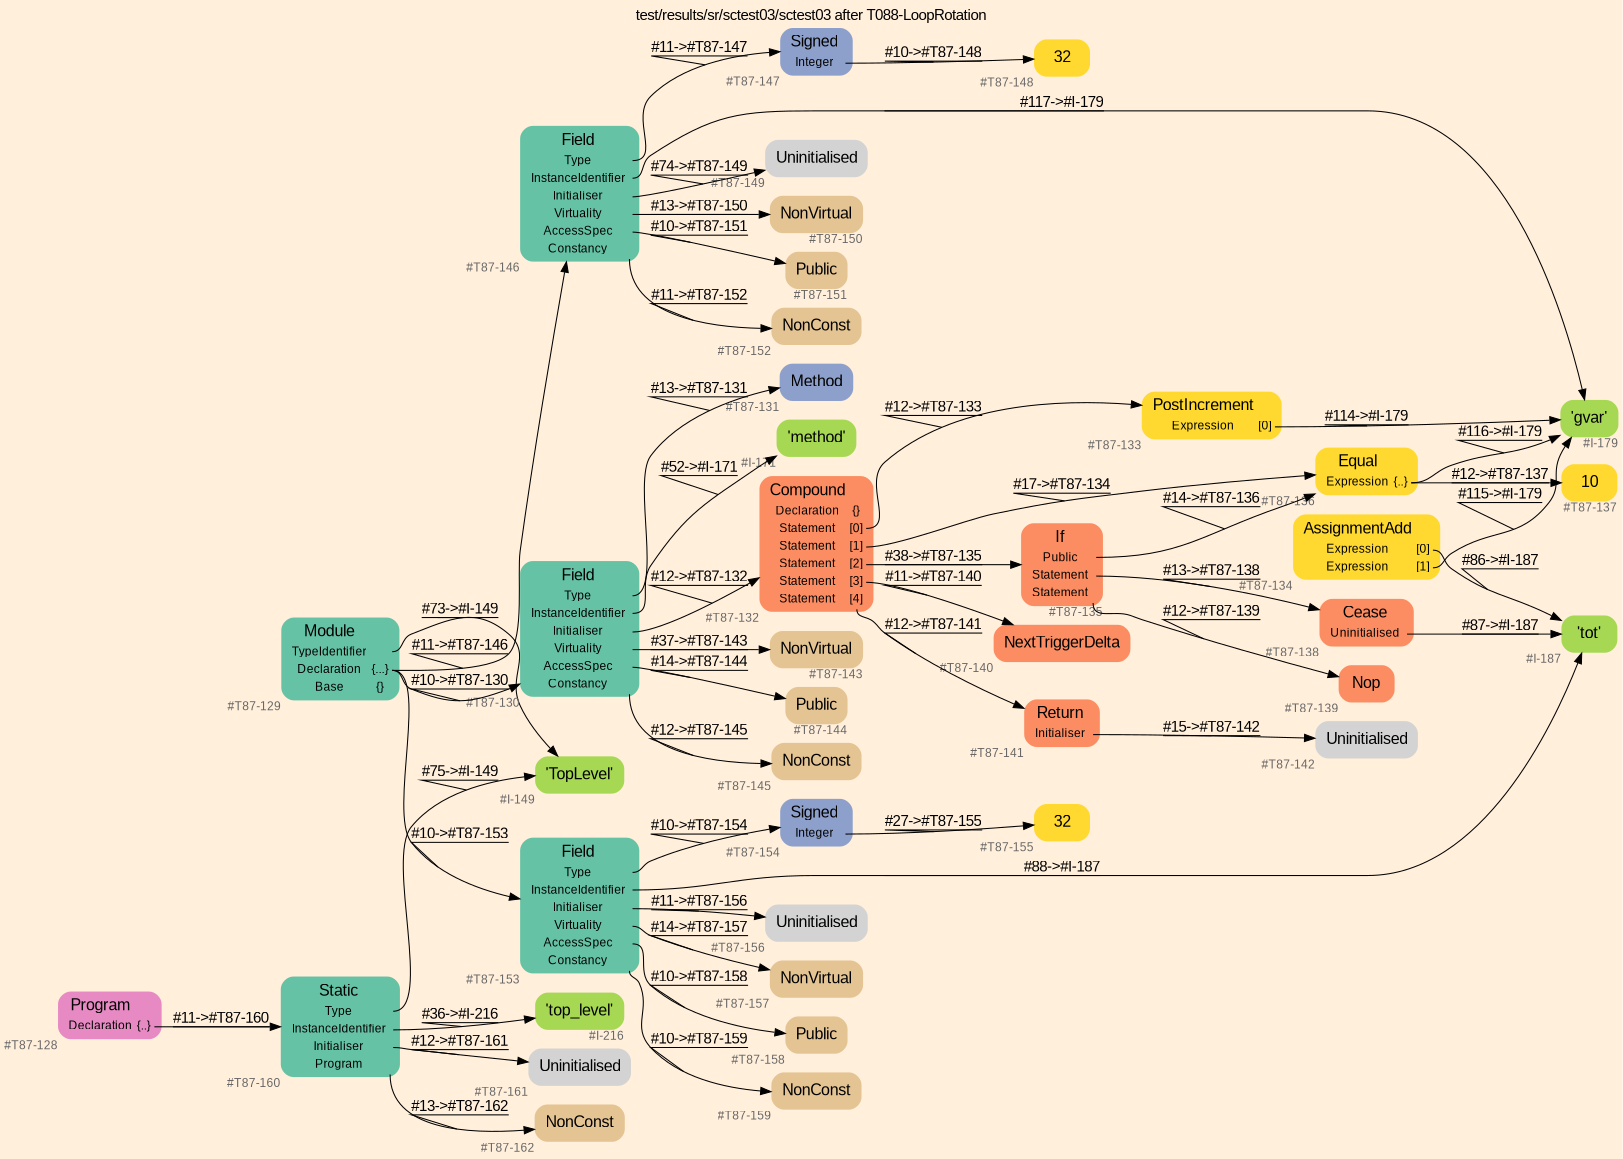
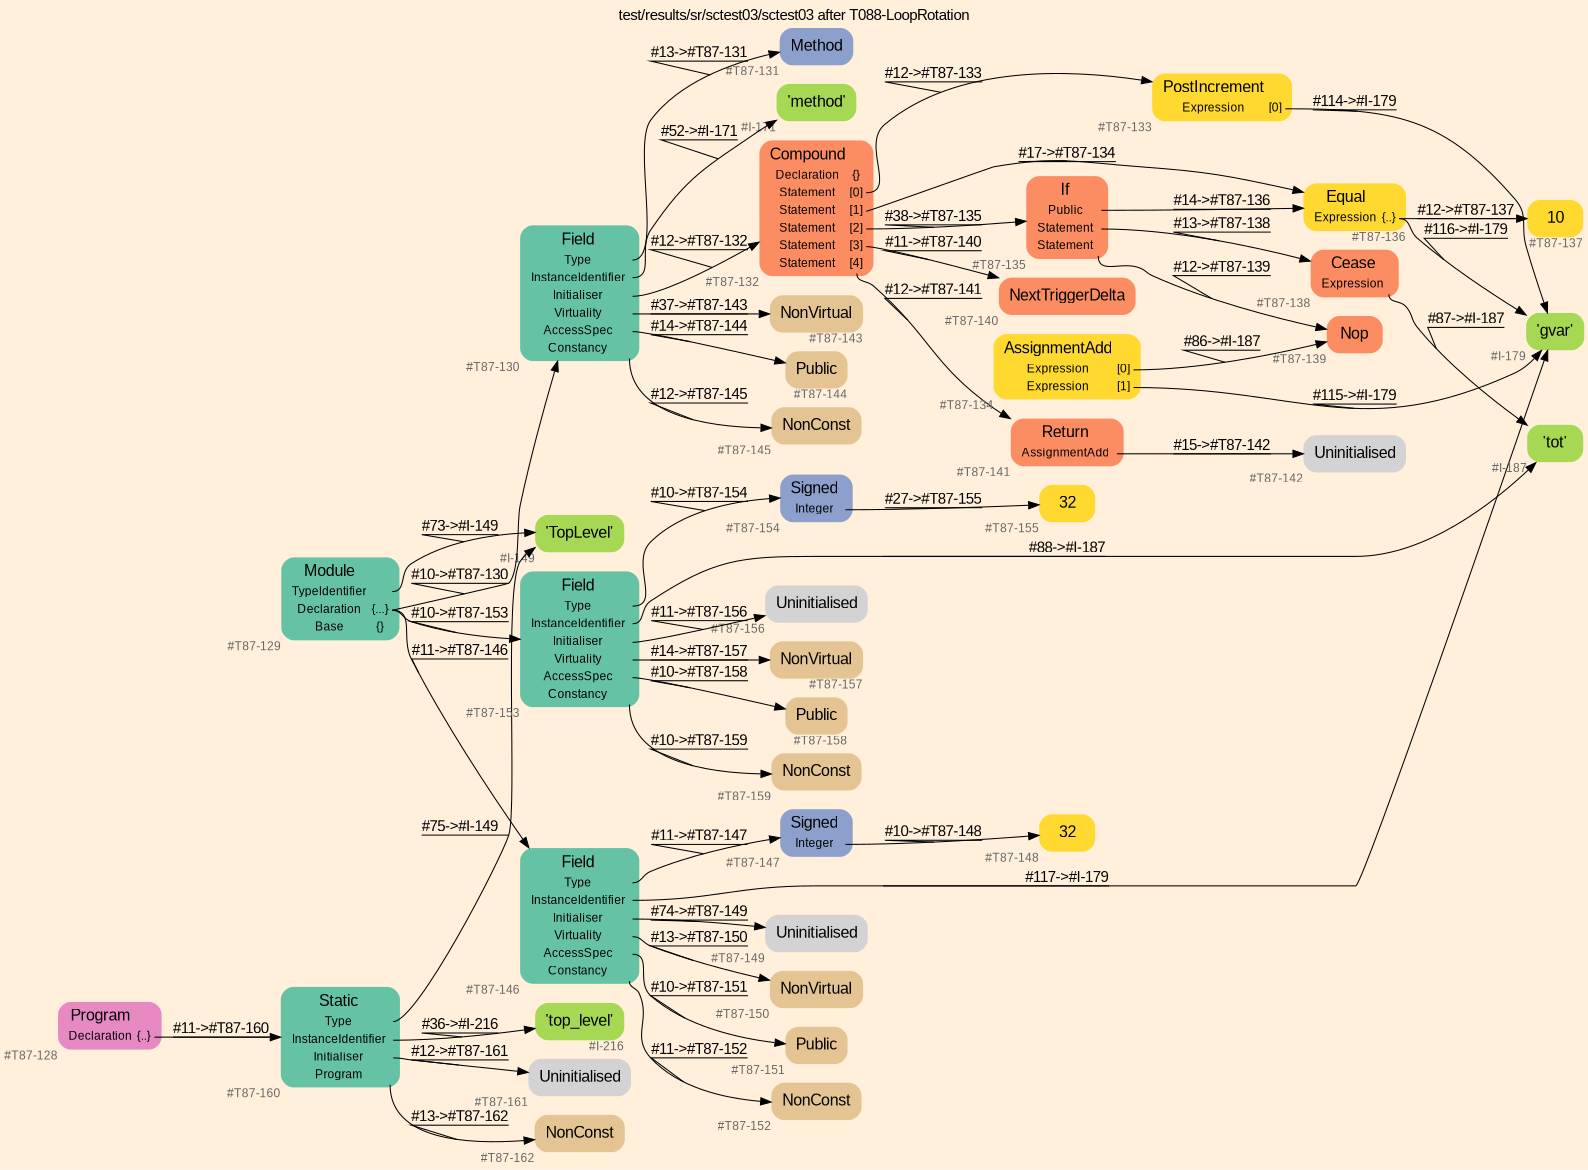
(1488, 589) -> (1226, 362)
(1365, 633) -> (1353, 284)
(1060, 734) -> (1066, 453)
